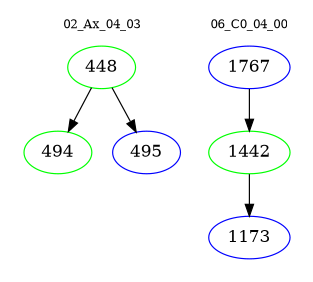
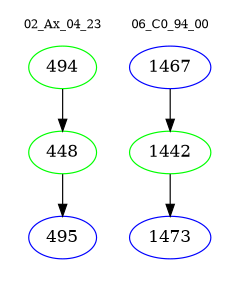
(102, 25) -> (63, 25)
(249, 25) -> (170, 25)
(249, 67) -> (170, 67)
(83, 104) -> (63, 104)
(249, 238) -> (170, 238)
